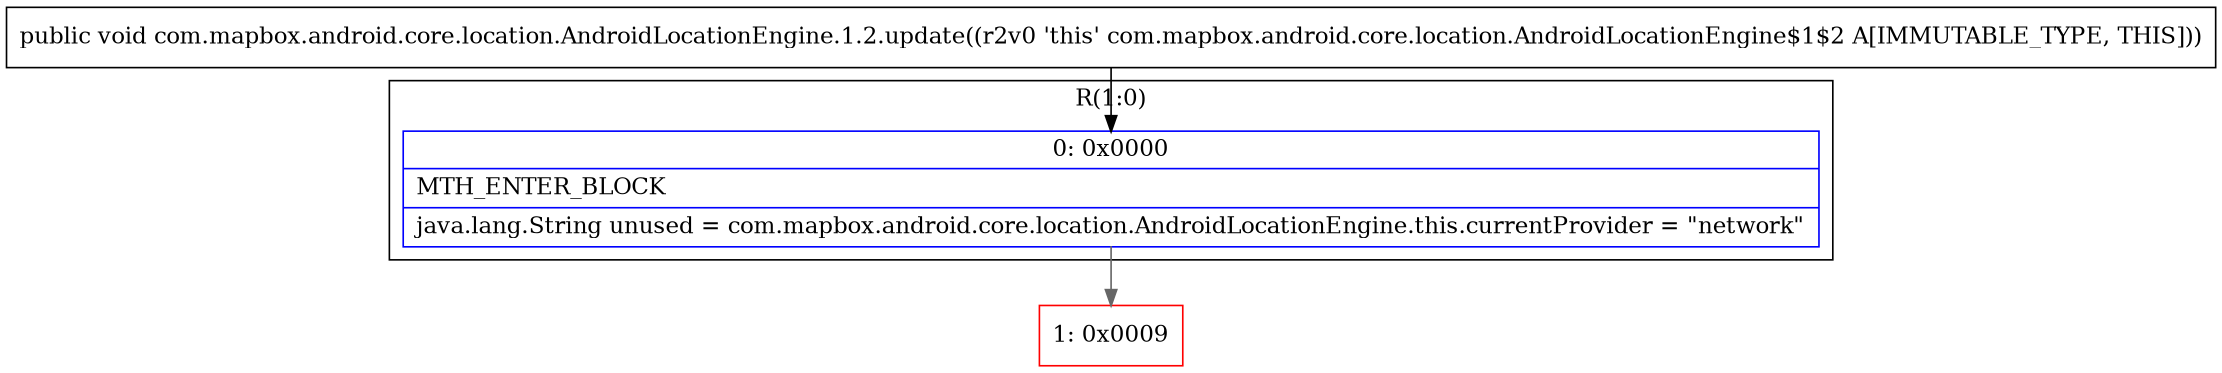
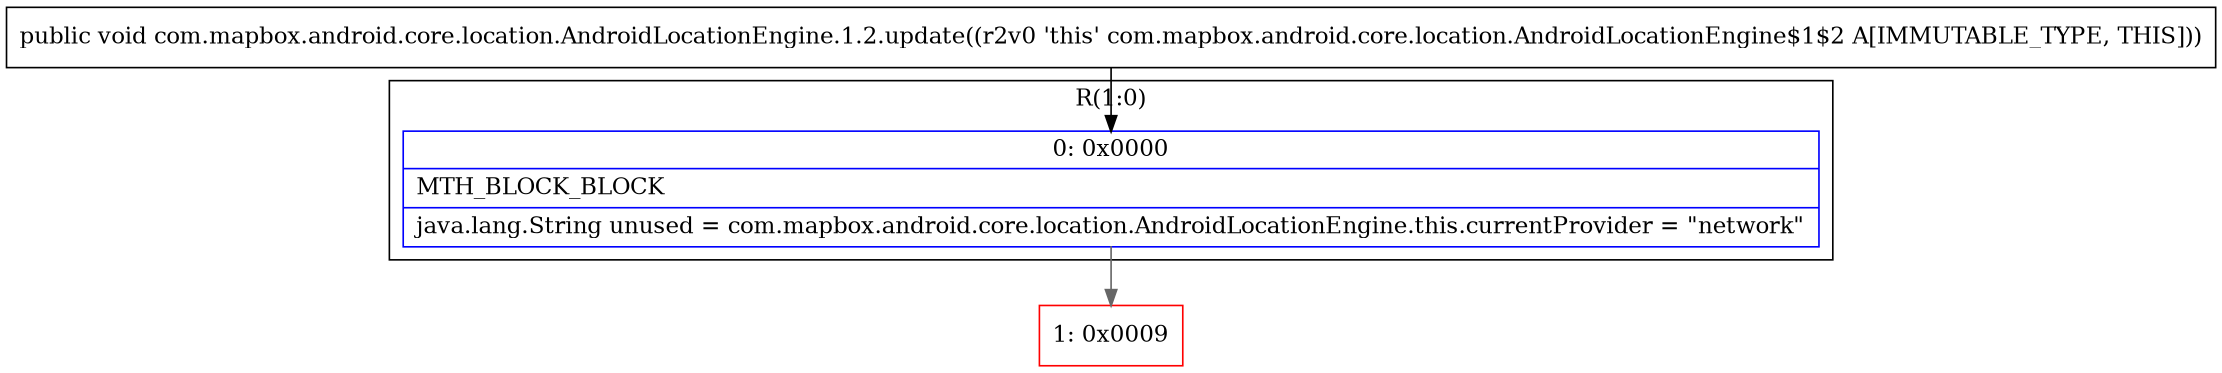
(542, 187) -> (541, 187)
